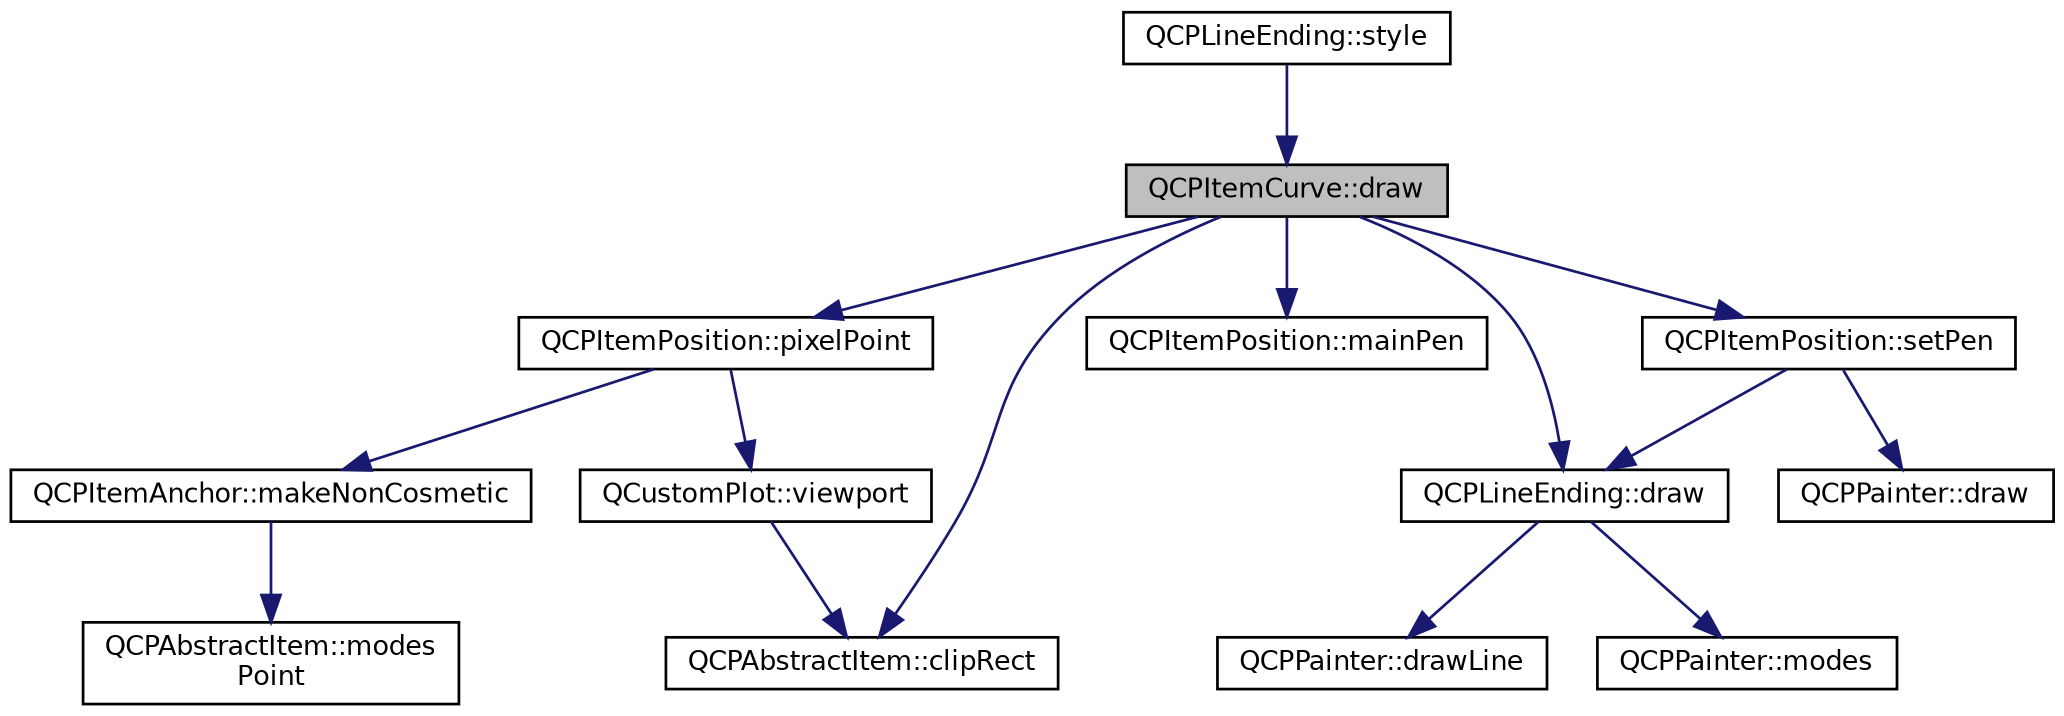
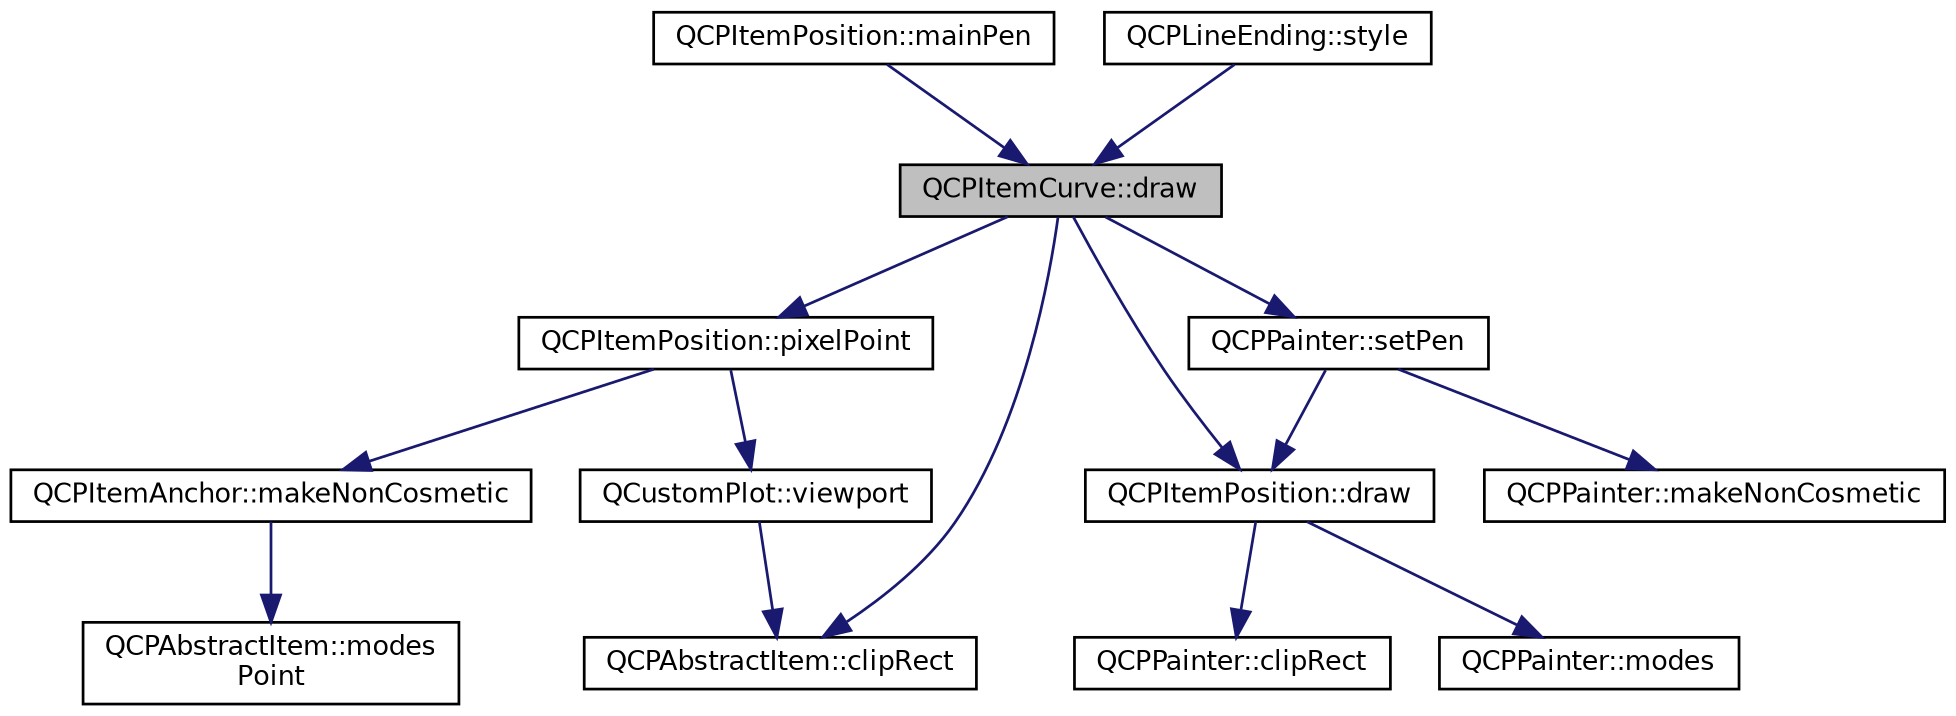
(1287, 253) -> (946, 106)
(1829, 343) -> (1339, 343)
(1565, 496) -> (1260, 496)
(1916, 496) -> (1715, 496)
(1382, 663) -> (1232, 663)
